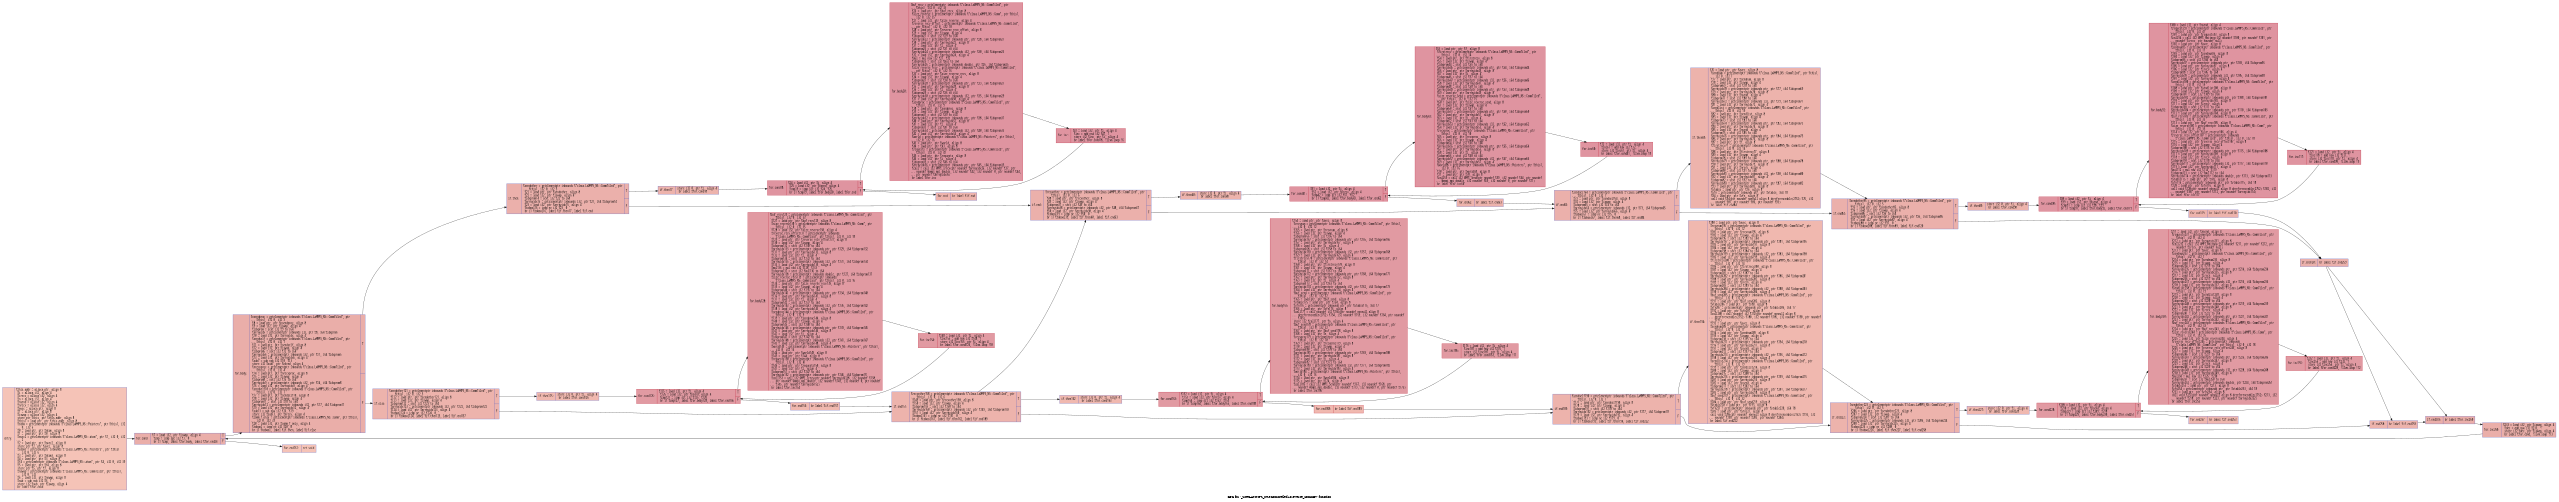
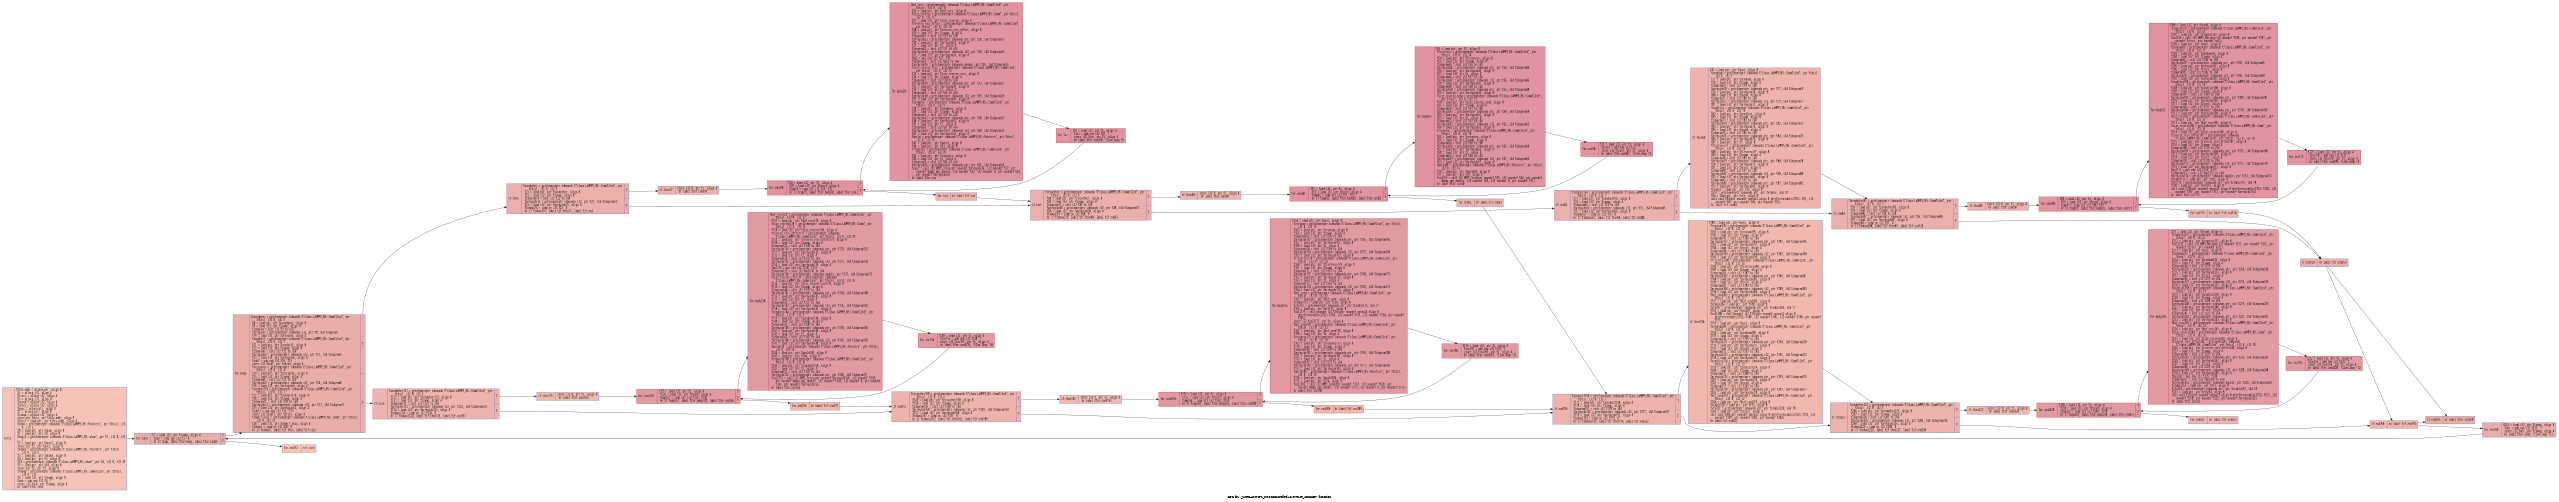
(1528, 204) -> (1544, 299)
(1045, 316) -> (1003, 199)
(2478, 424) -> (2449, 427)
